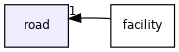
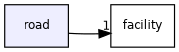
(96, 18) -> (84, 34)
